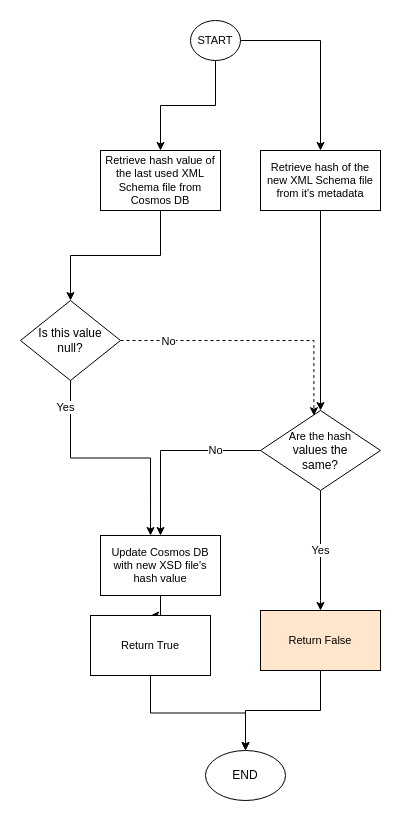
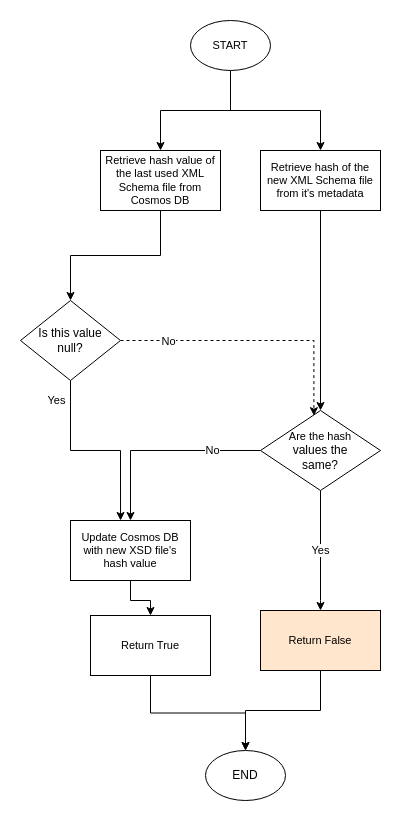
(216, 41) -> (231, 46)
(161, 566) -> (131, 551)
